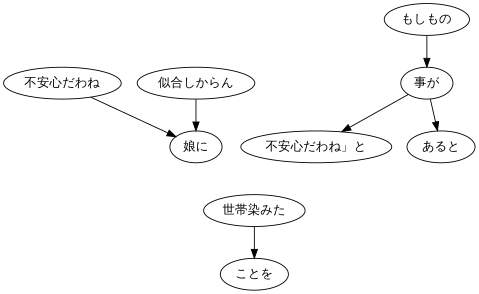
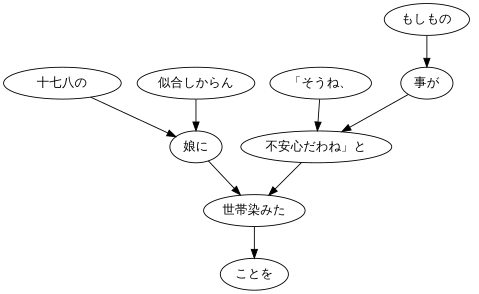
(62, 83) -> (62, 83)
none -> (321, 83)
(441, 147) -> none
none -> (221, 175)
none -> (288, 176)
